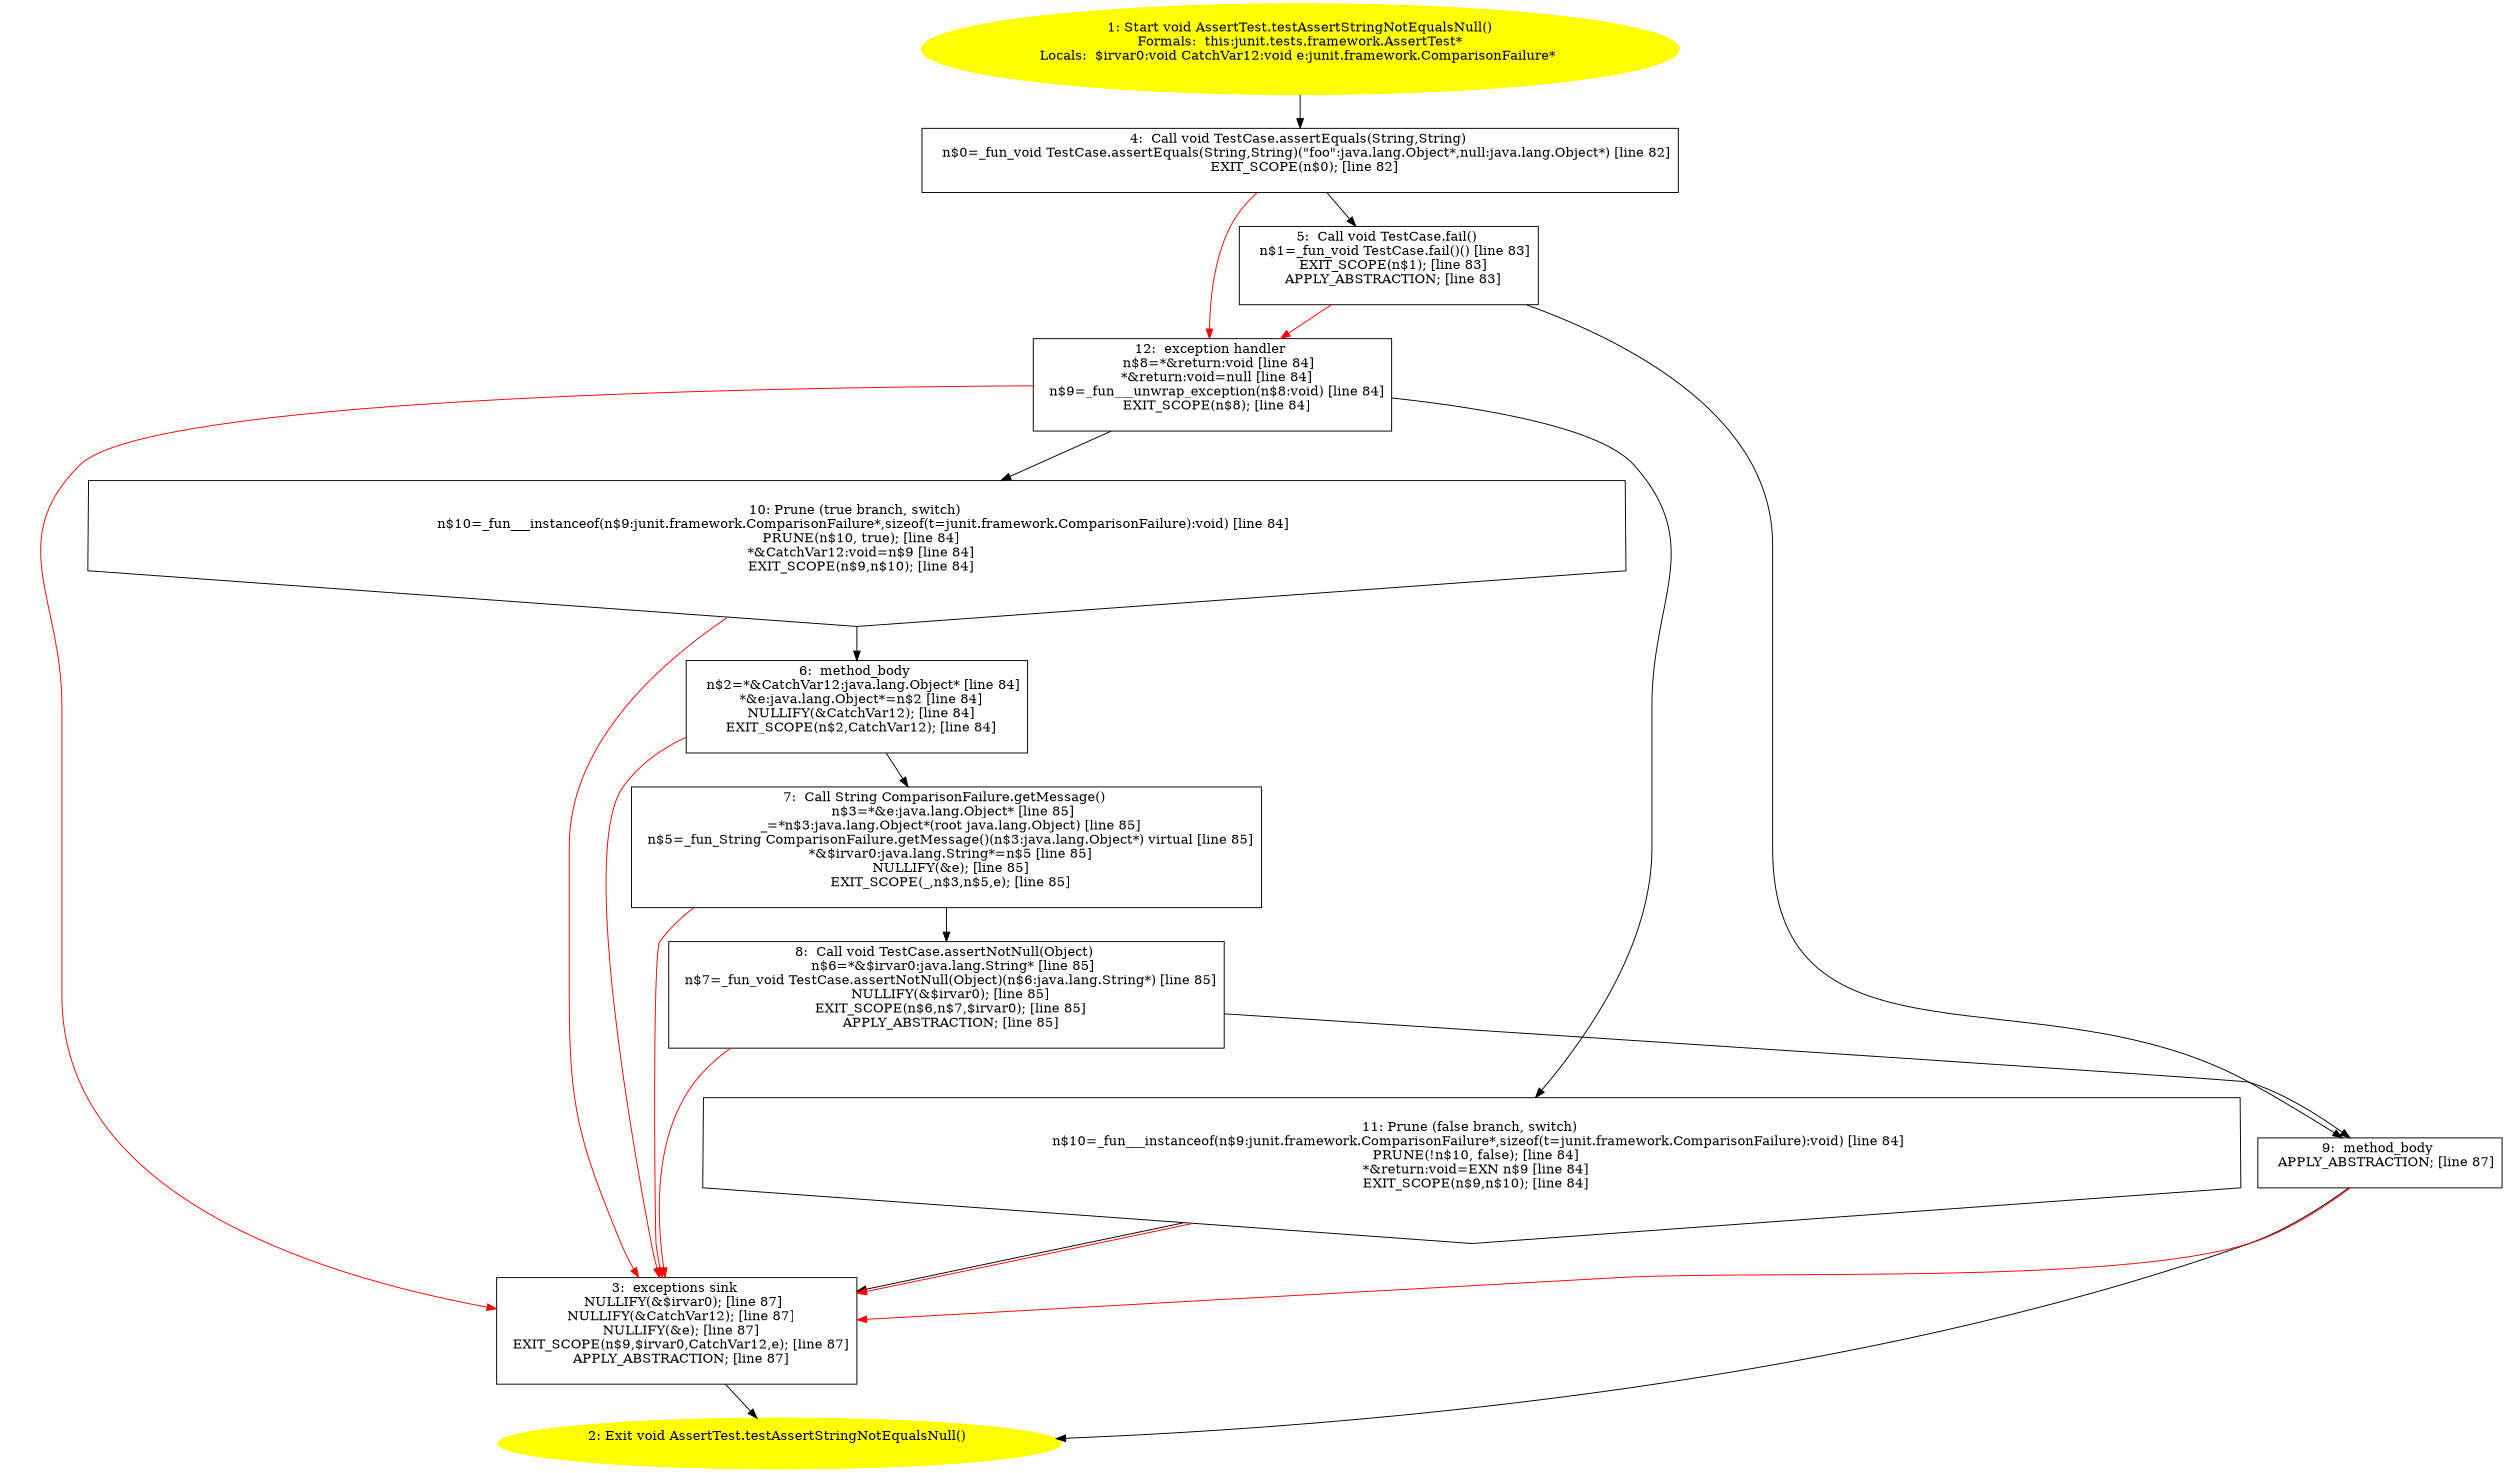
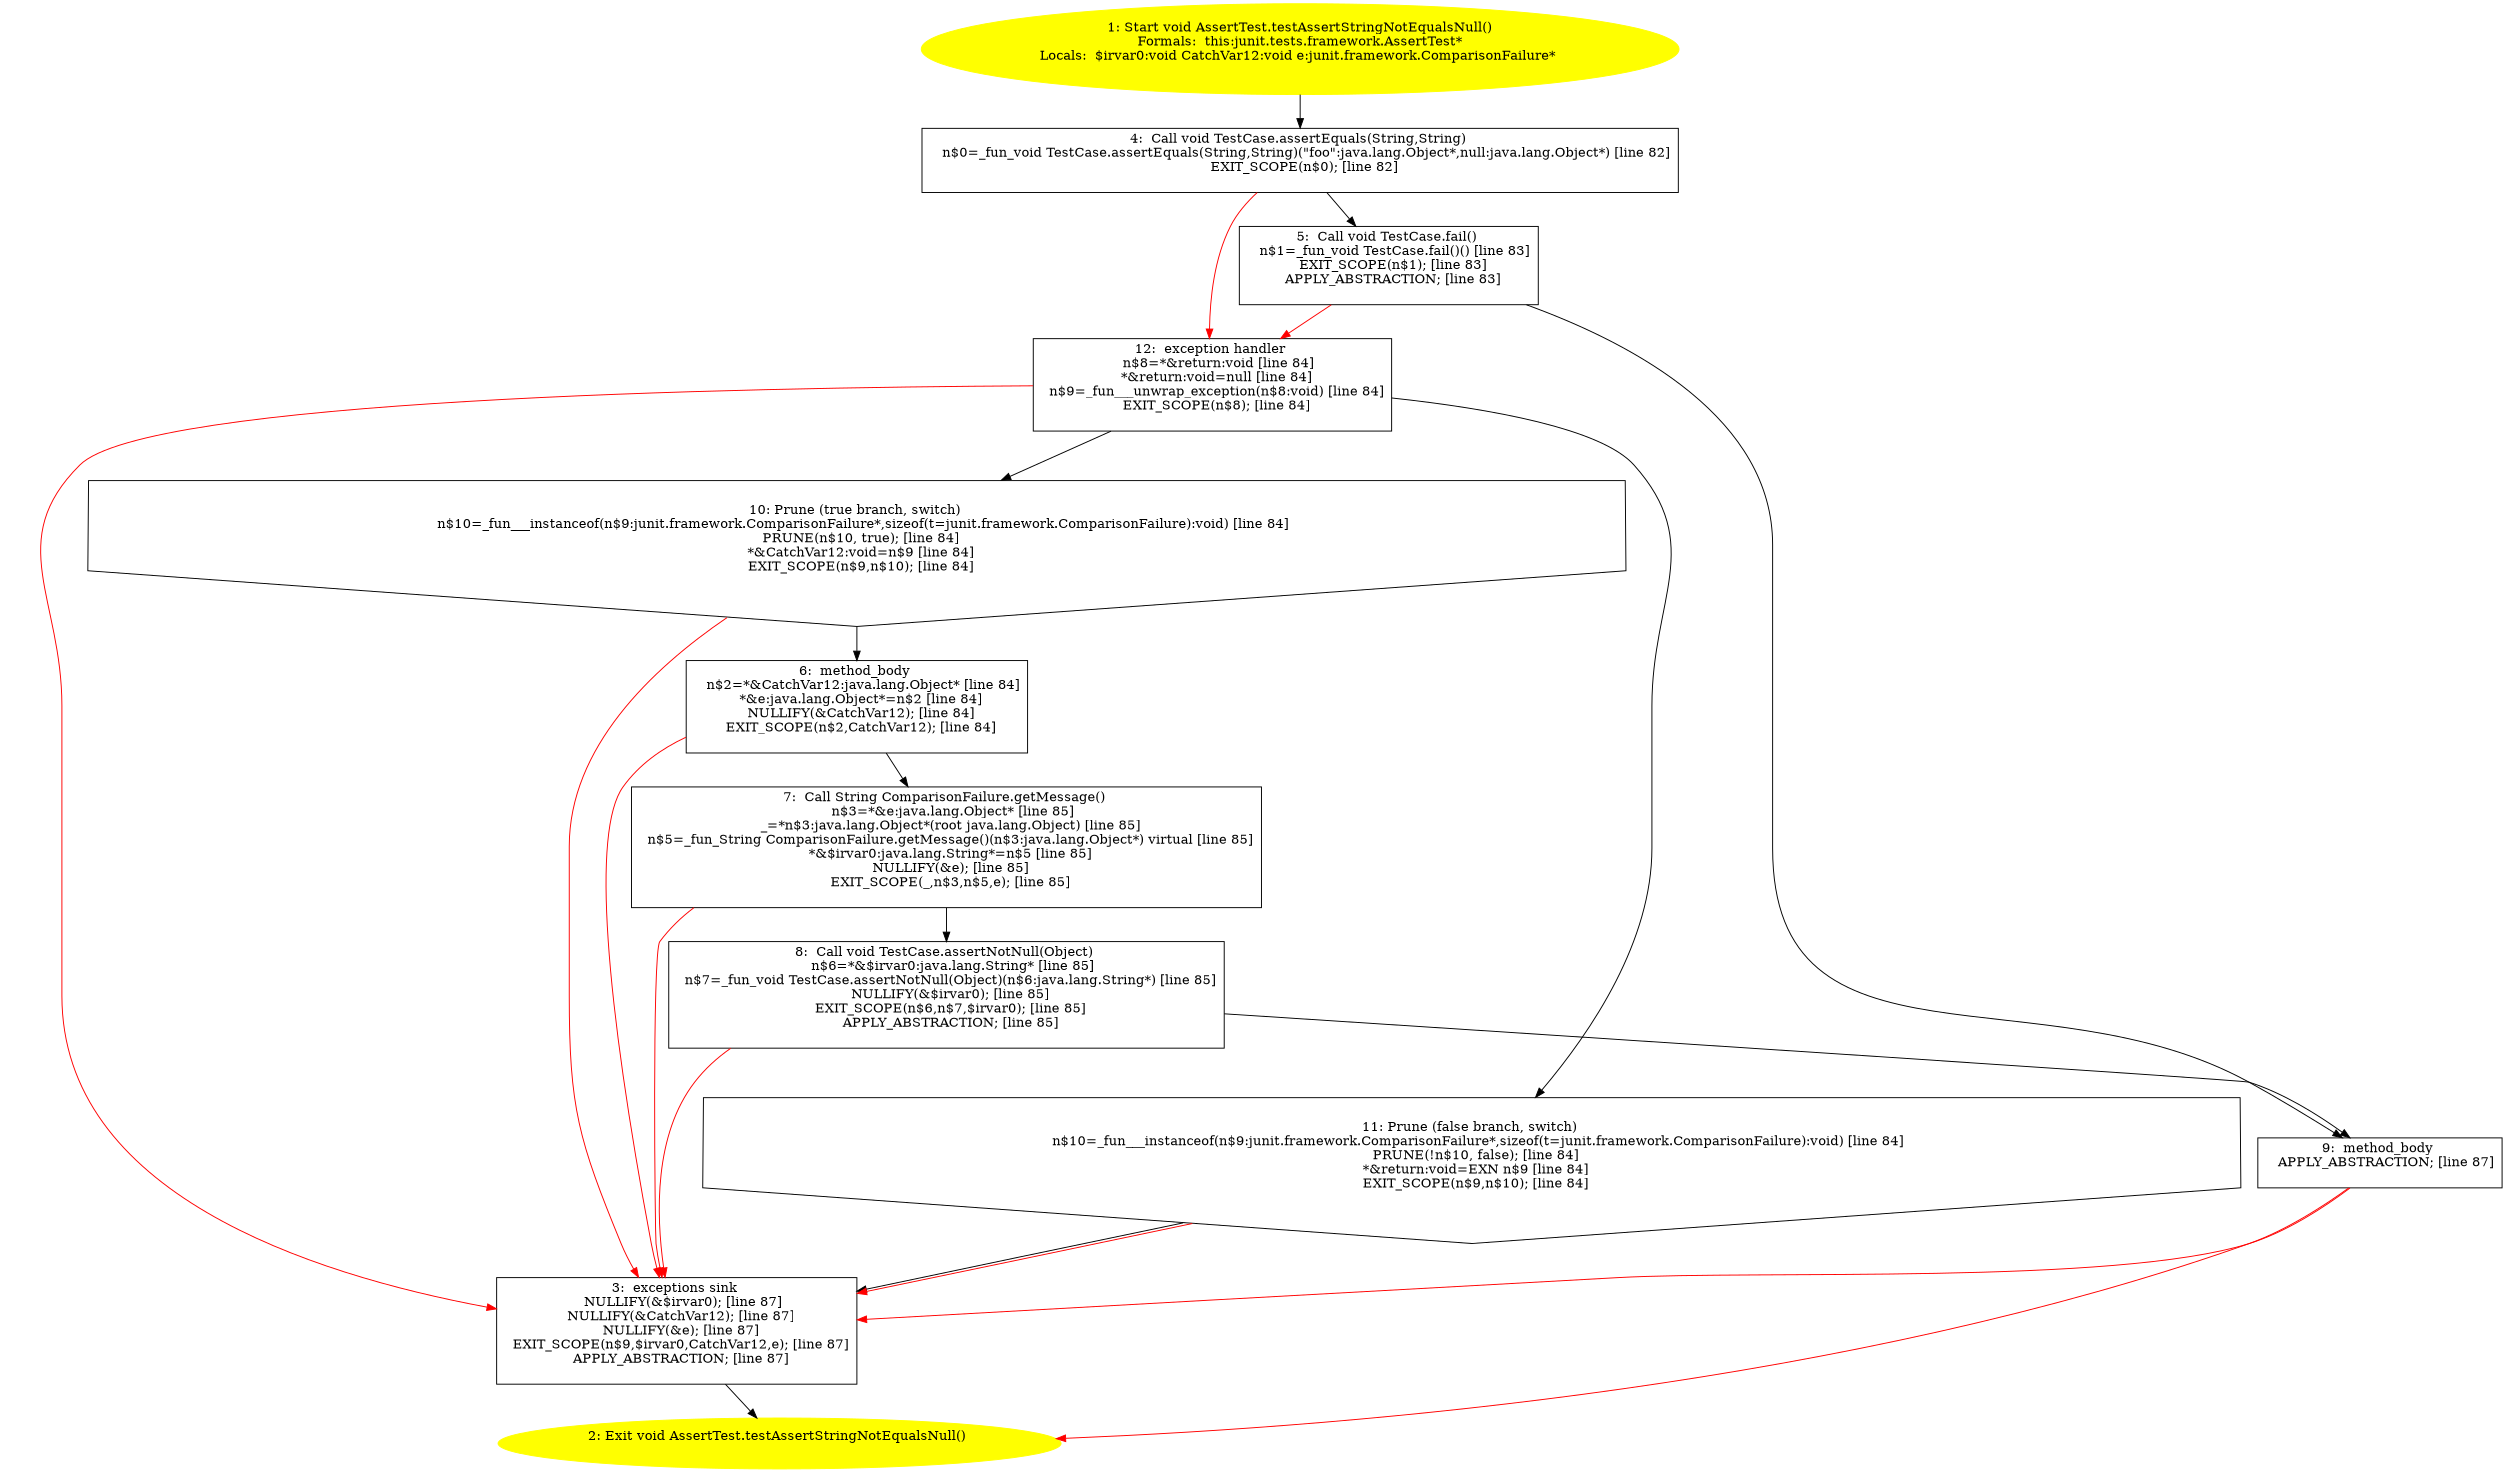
(1721, 1373) -> (1721, 1373)
